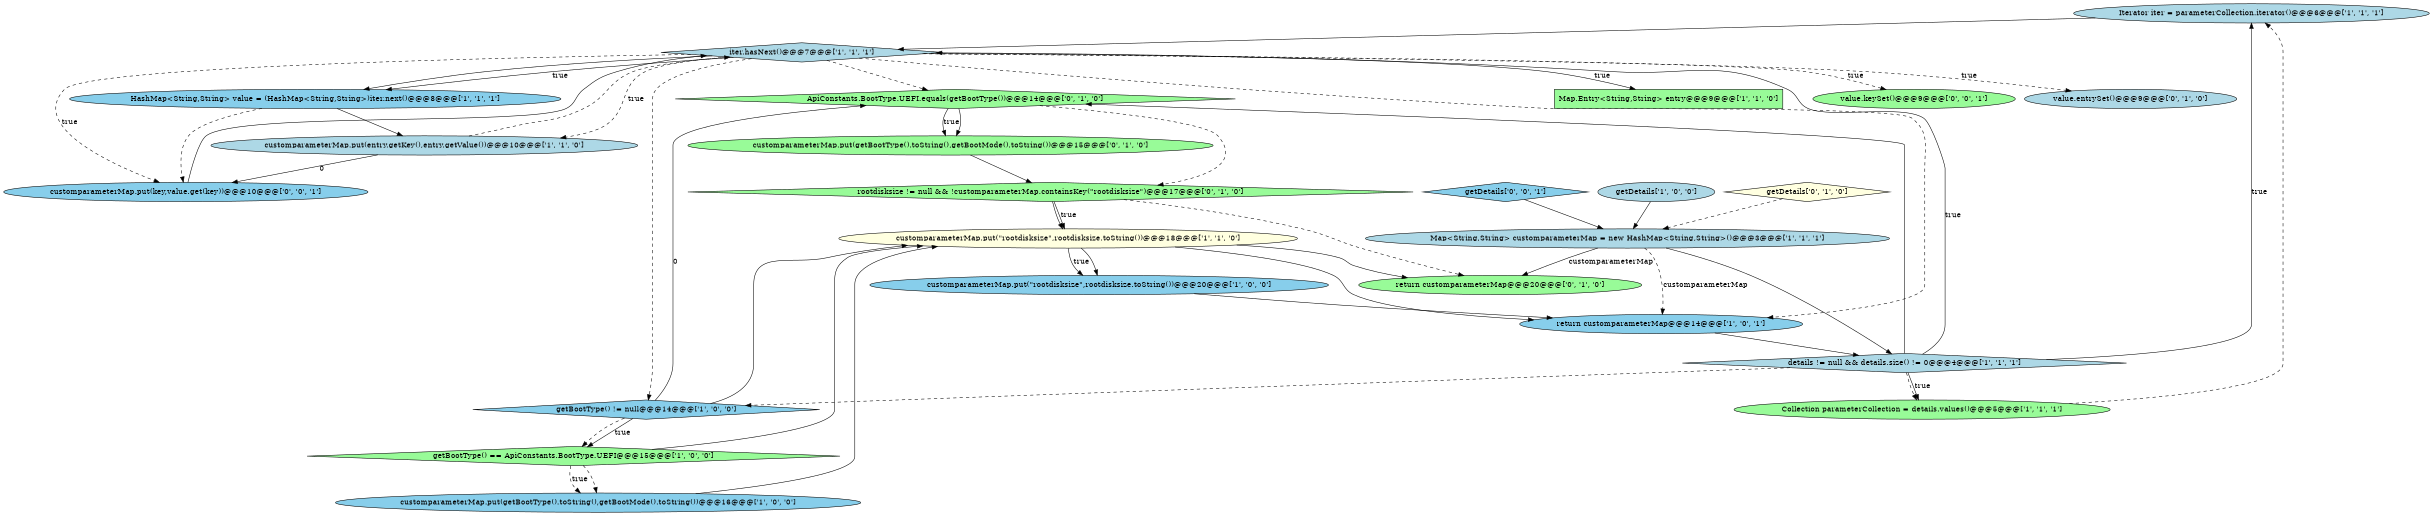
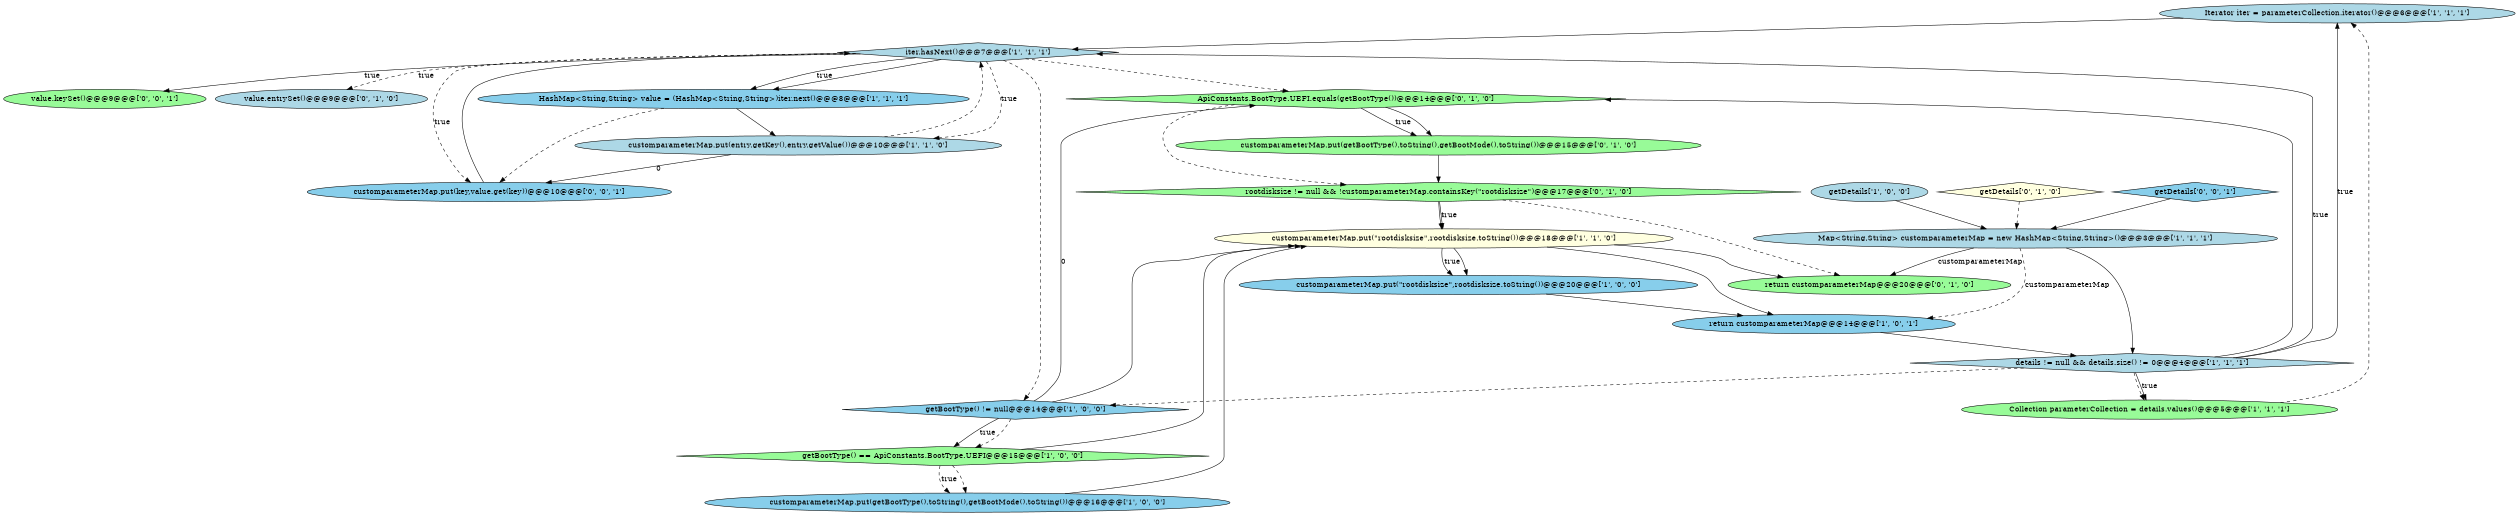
(1404, 59) -> (410, 69)
(1669, 99) -> none
(1550, 109) -> none
